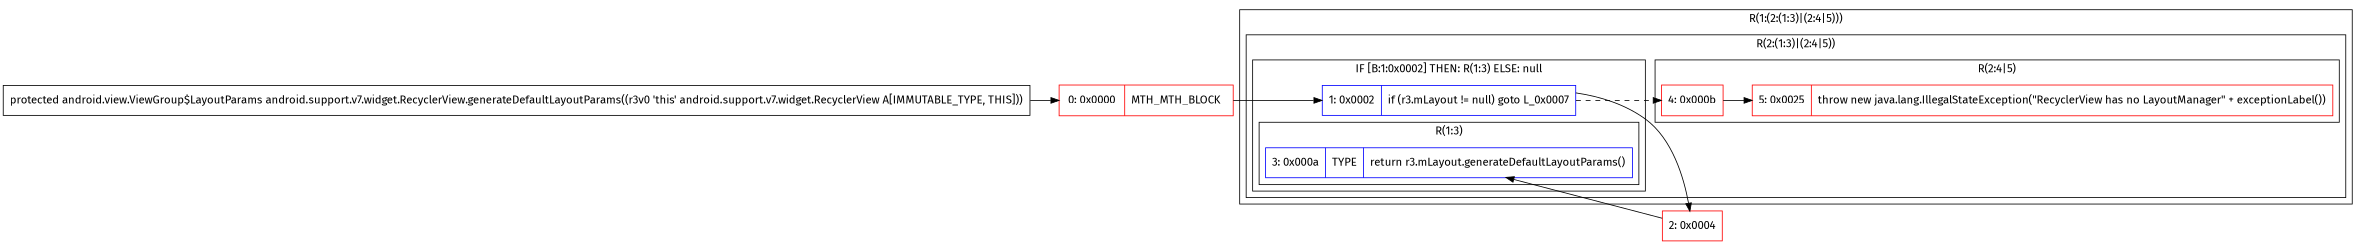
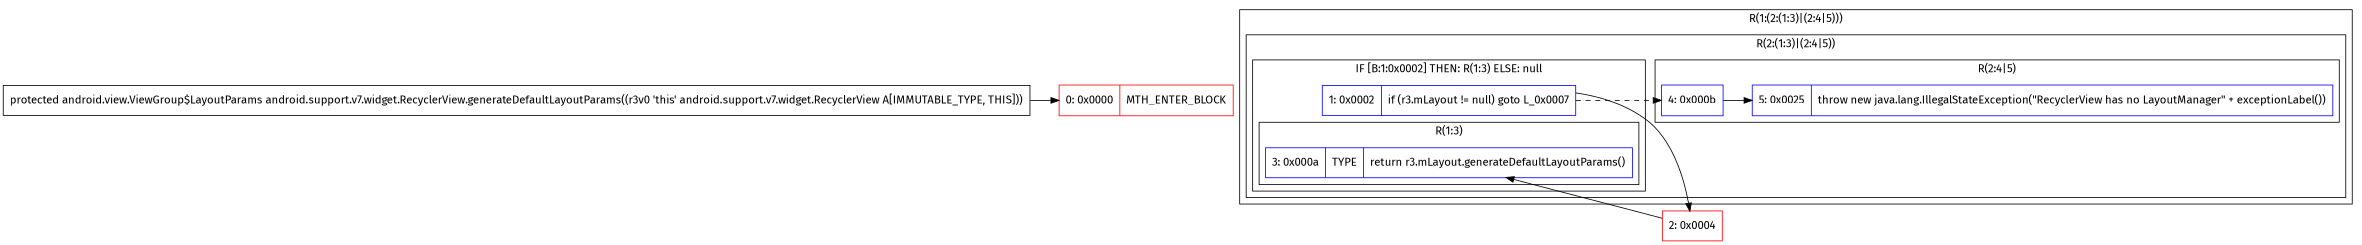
(1176, 100) -> (1177, 100)
(1273, 100) -> none
(1692, 100) -> (1692, 100)
(2043, 100) -> (2043, 100)
